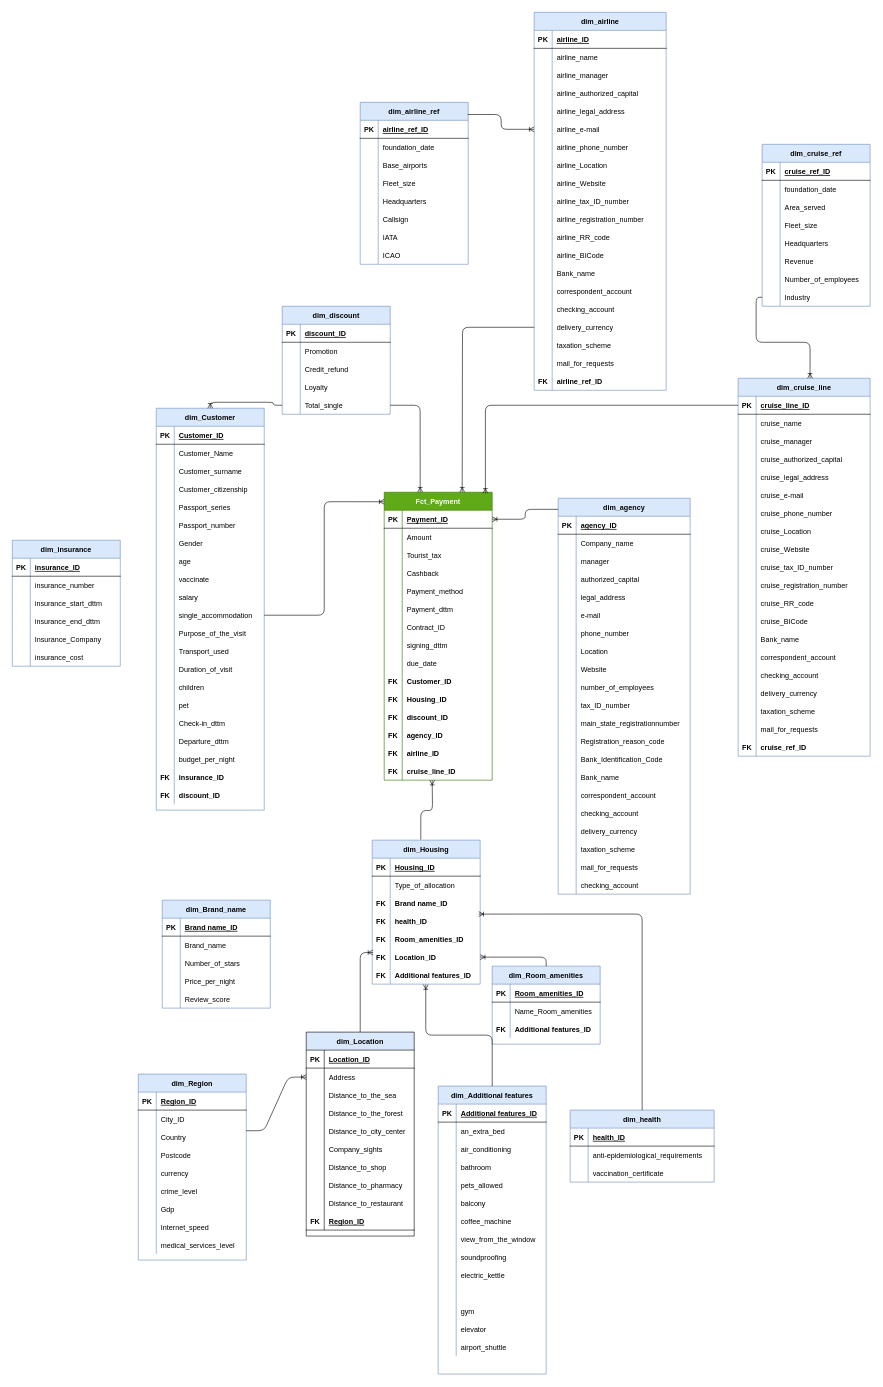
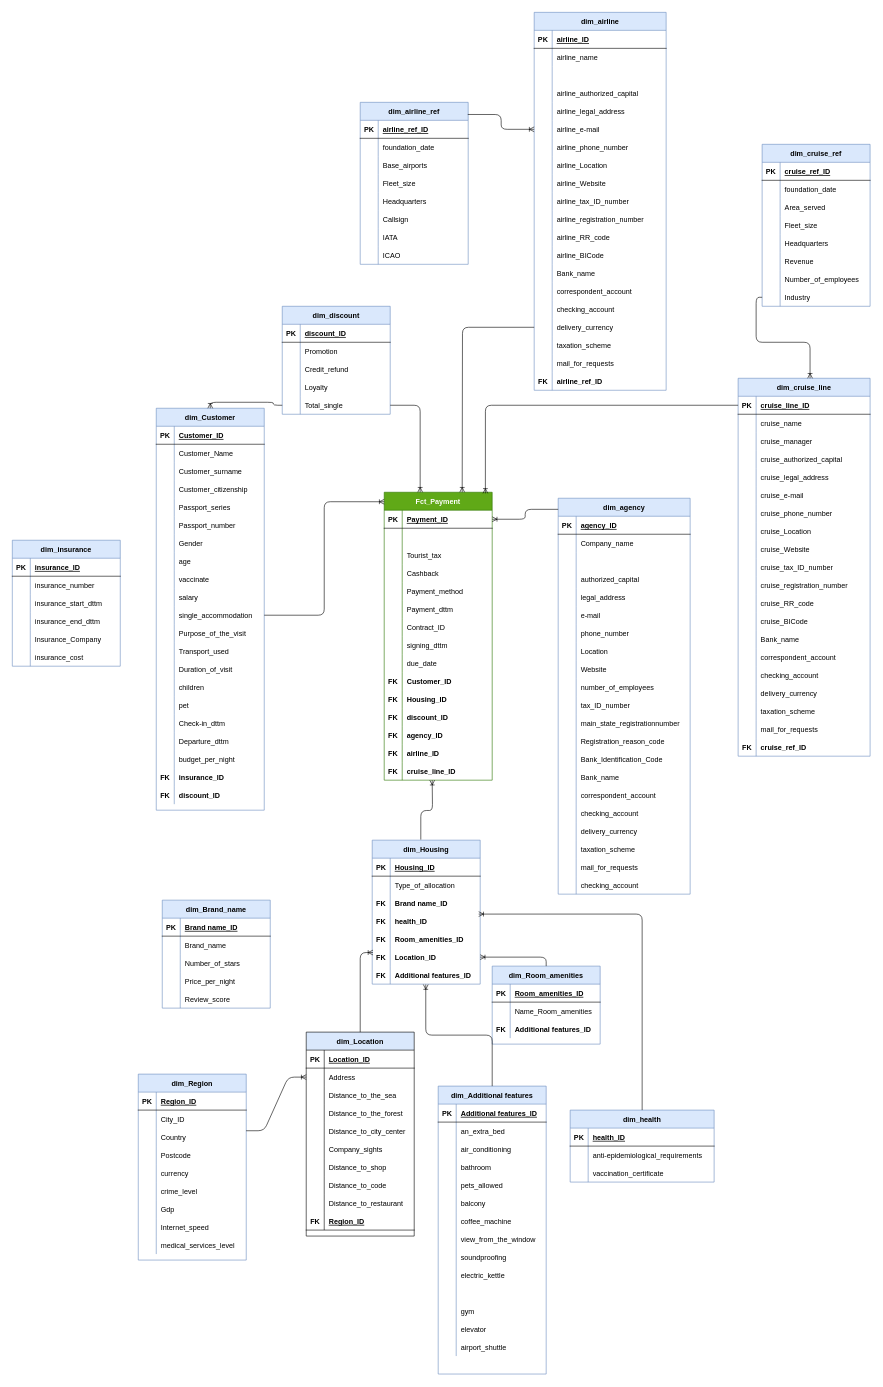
(609, 75) -> none
(447, 537) -> none
(633, 561) -> none
(368, 1186) -> (360, 1186)
